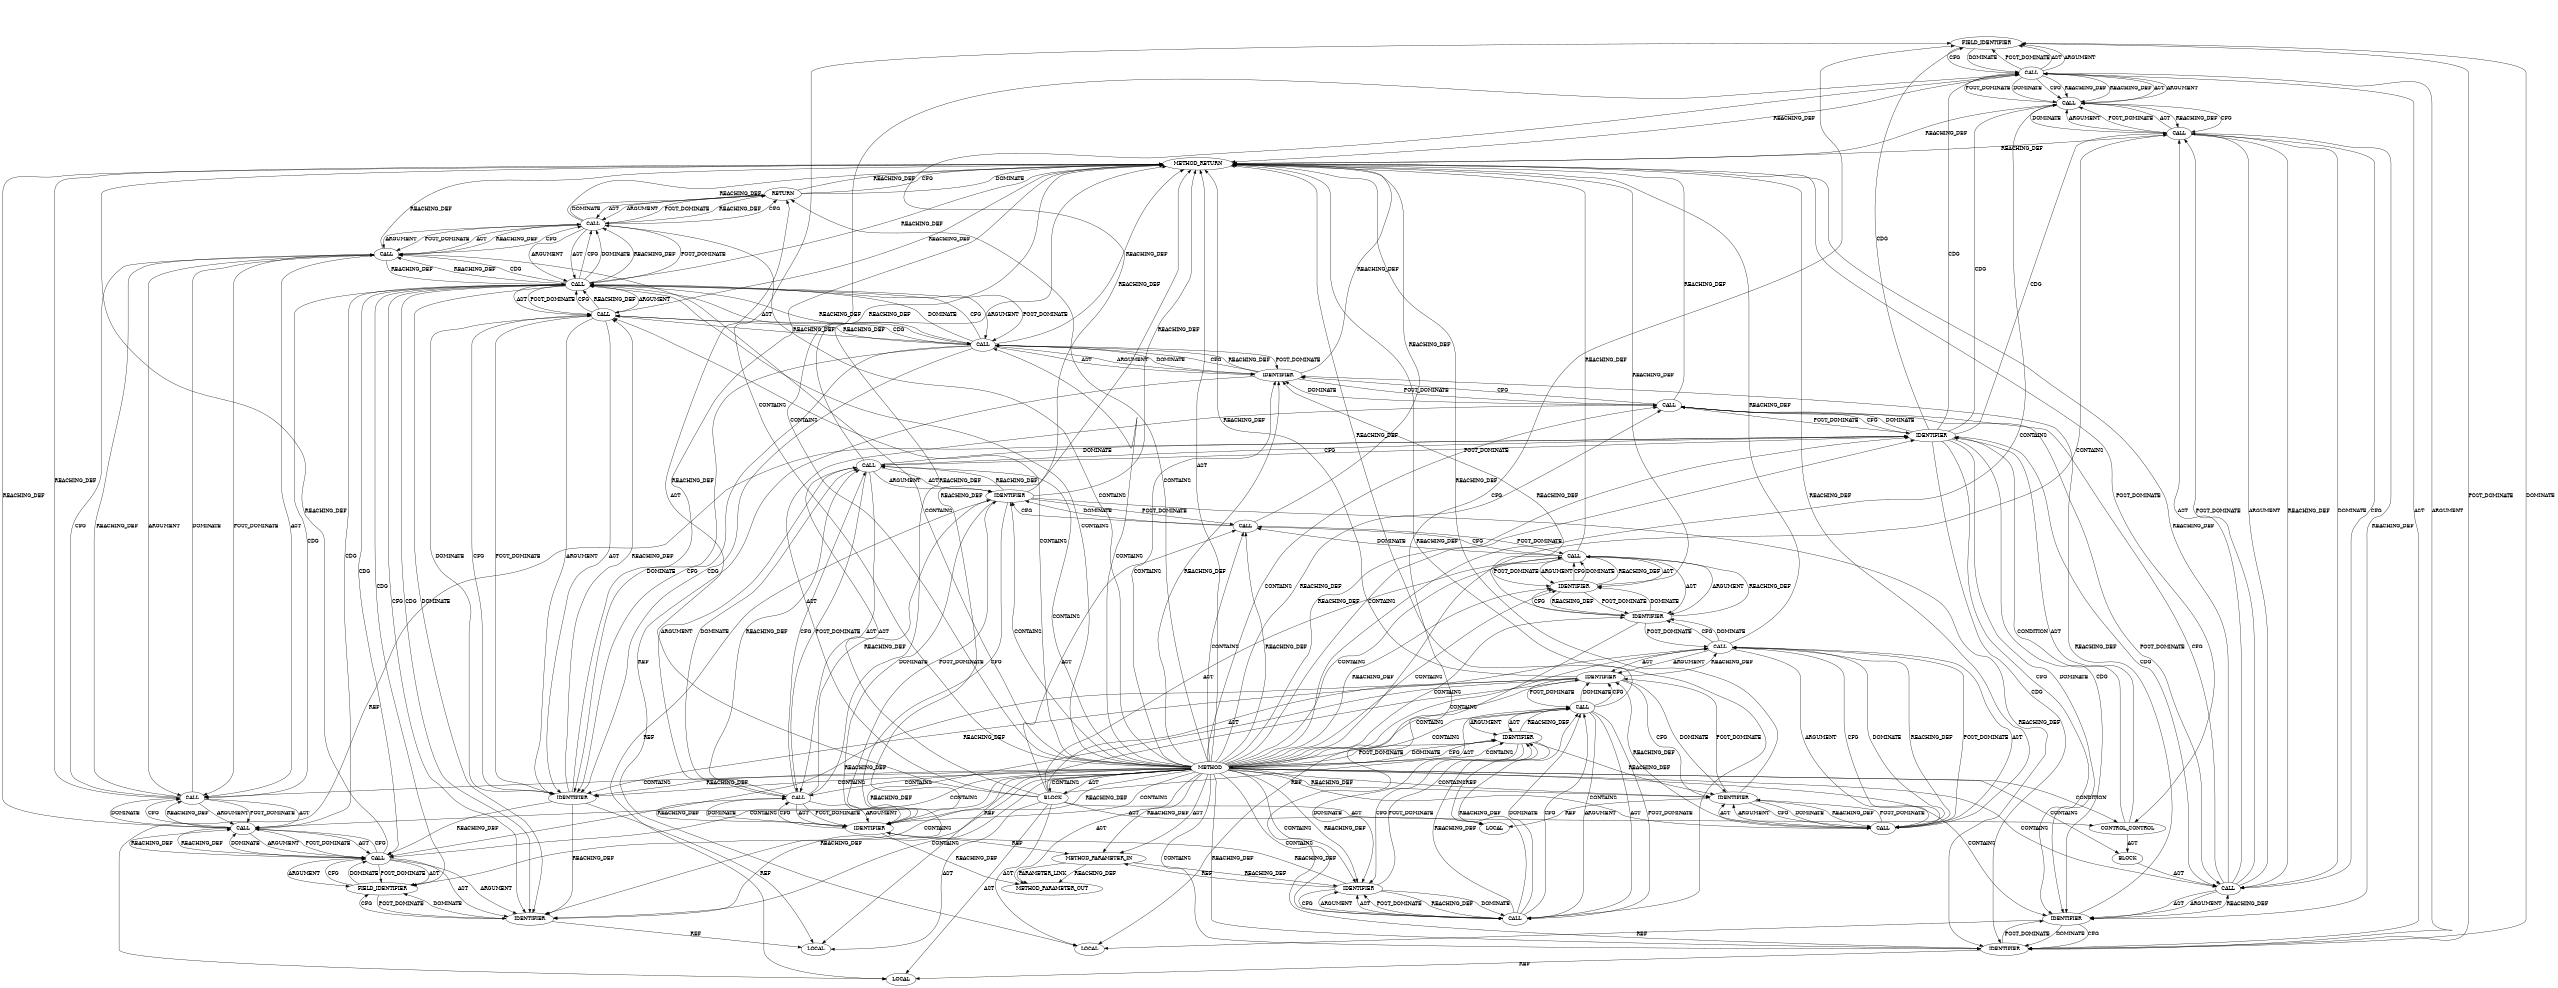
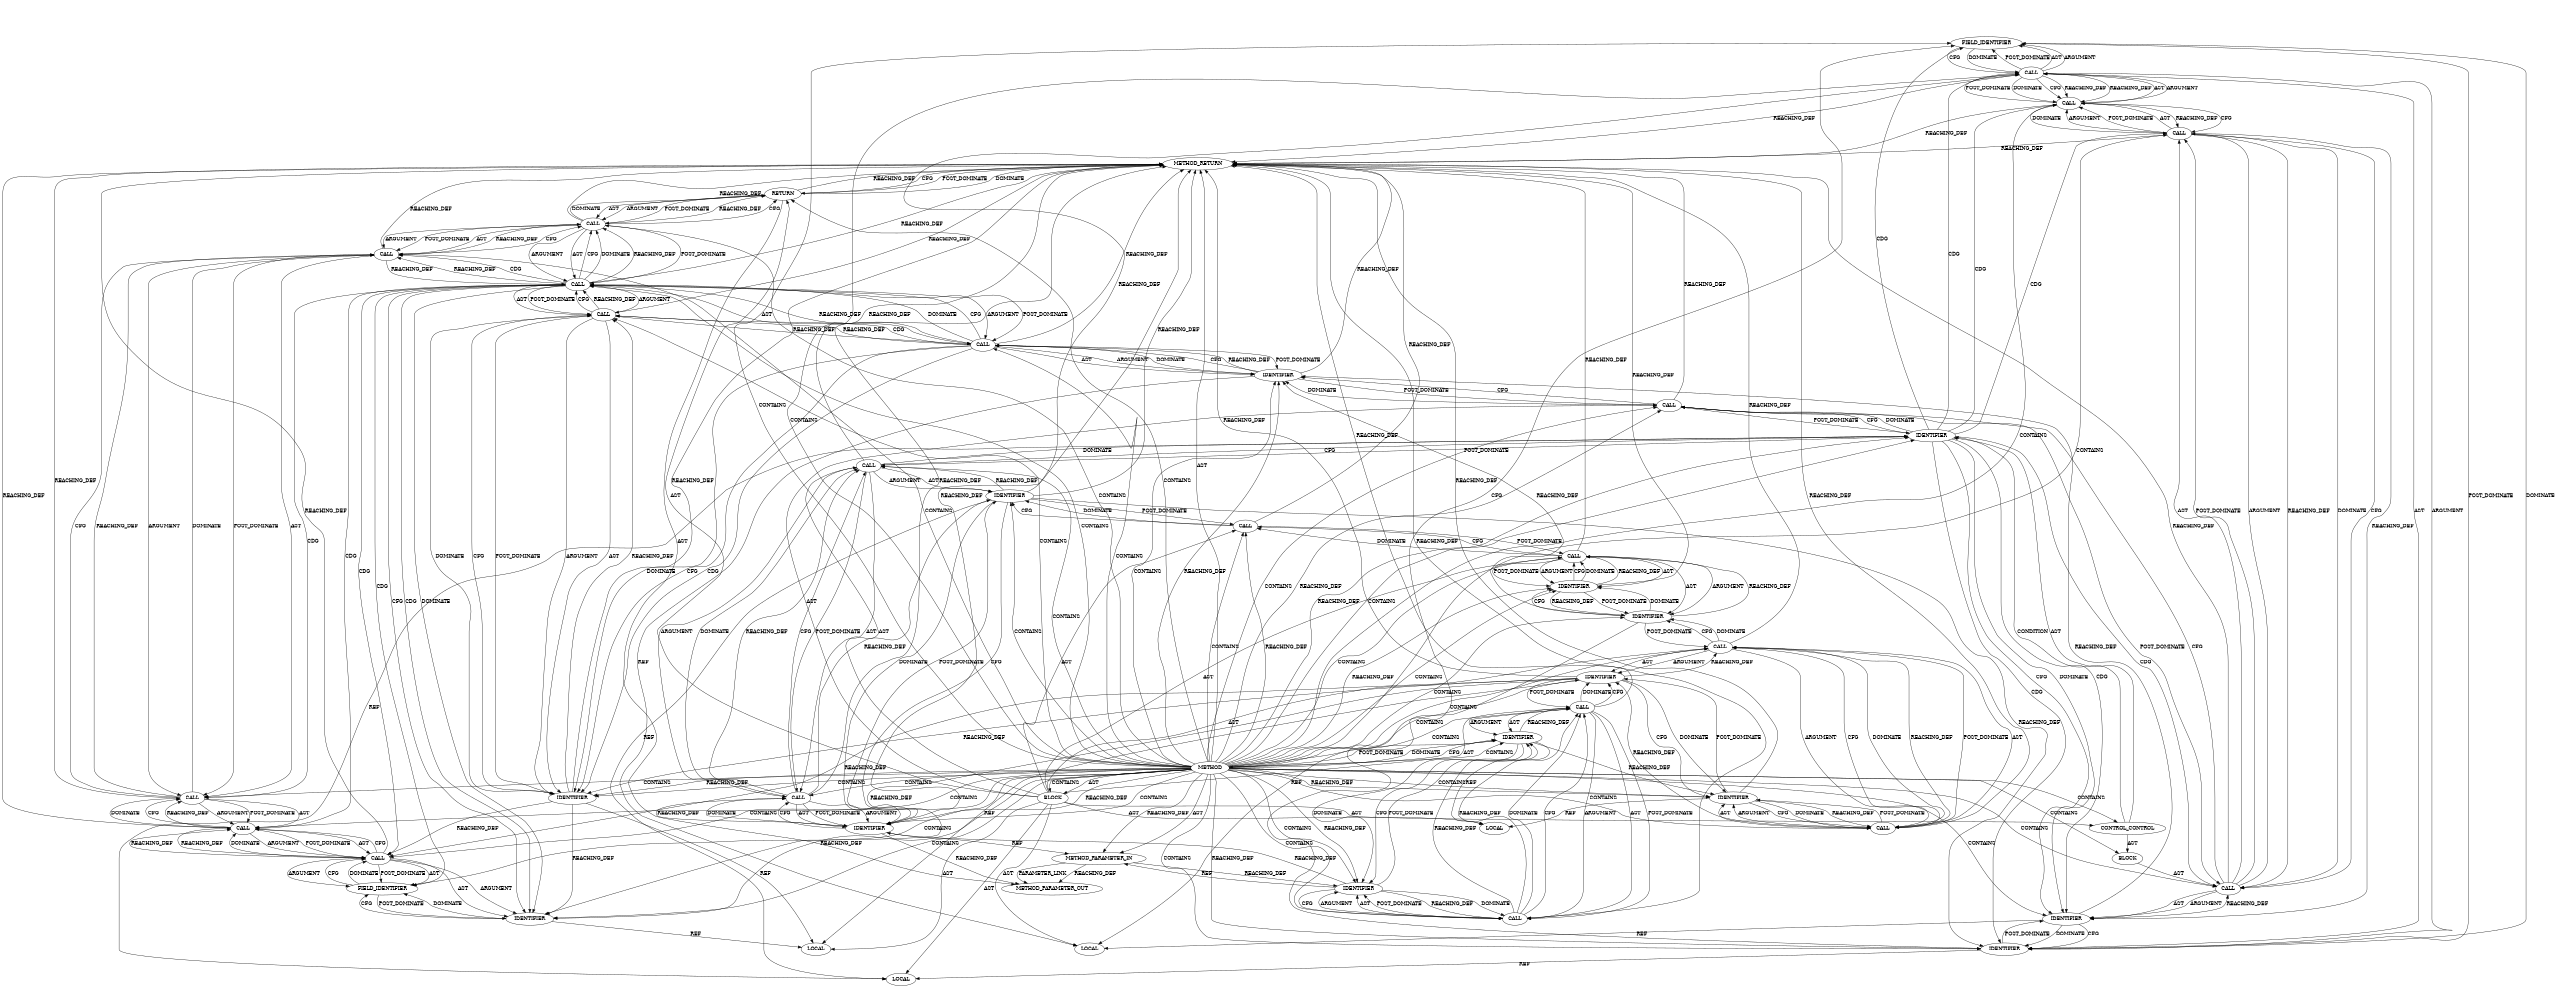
(1865, 291) -> (965, 173)
(2091, 798) -> (2091, 798)
(1101, 821) -> (625, 656)
